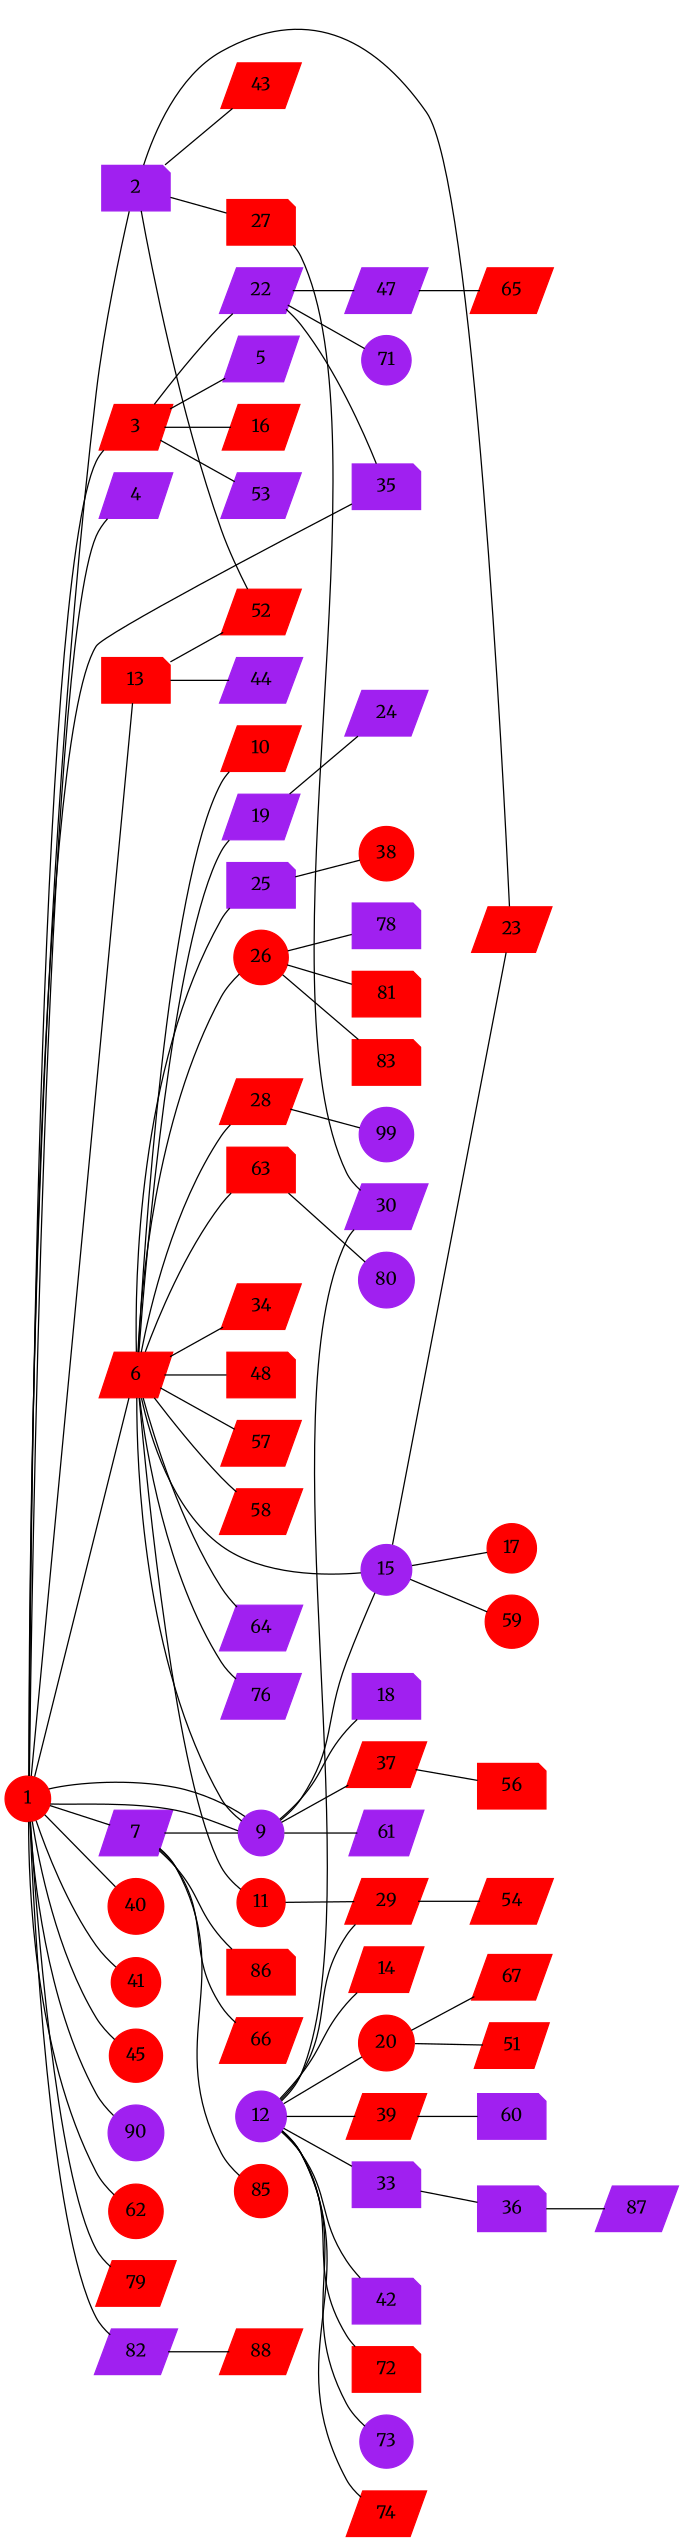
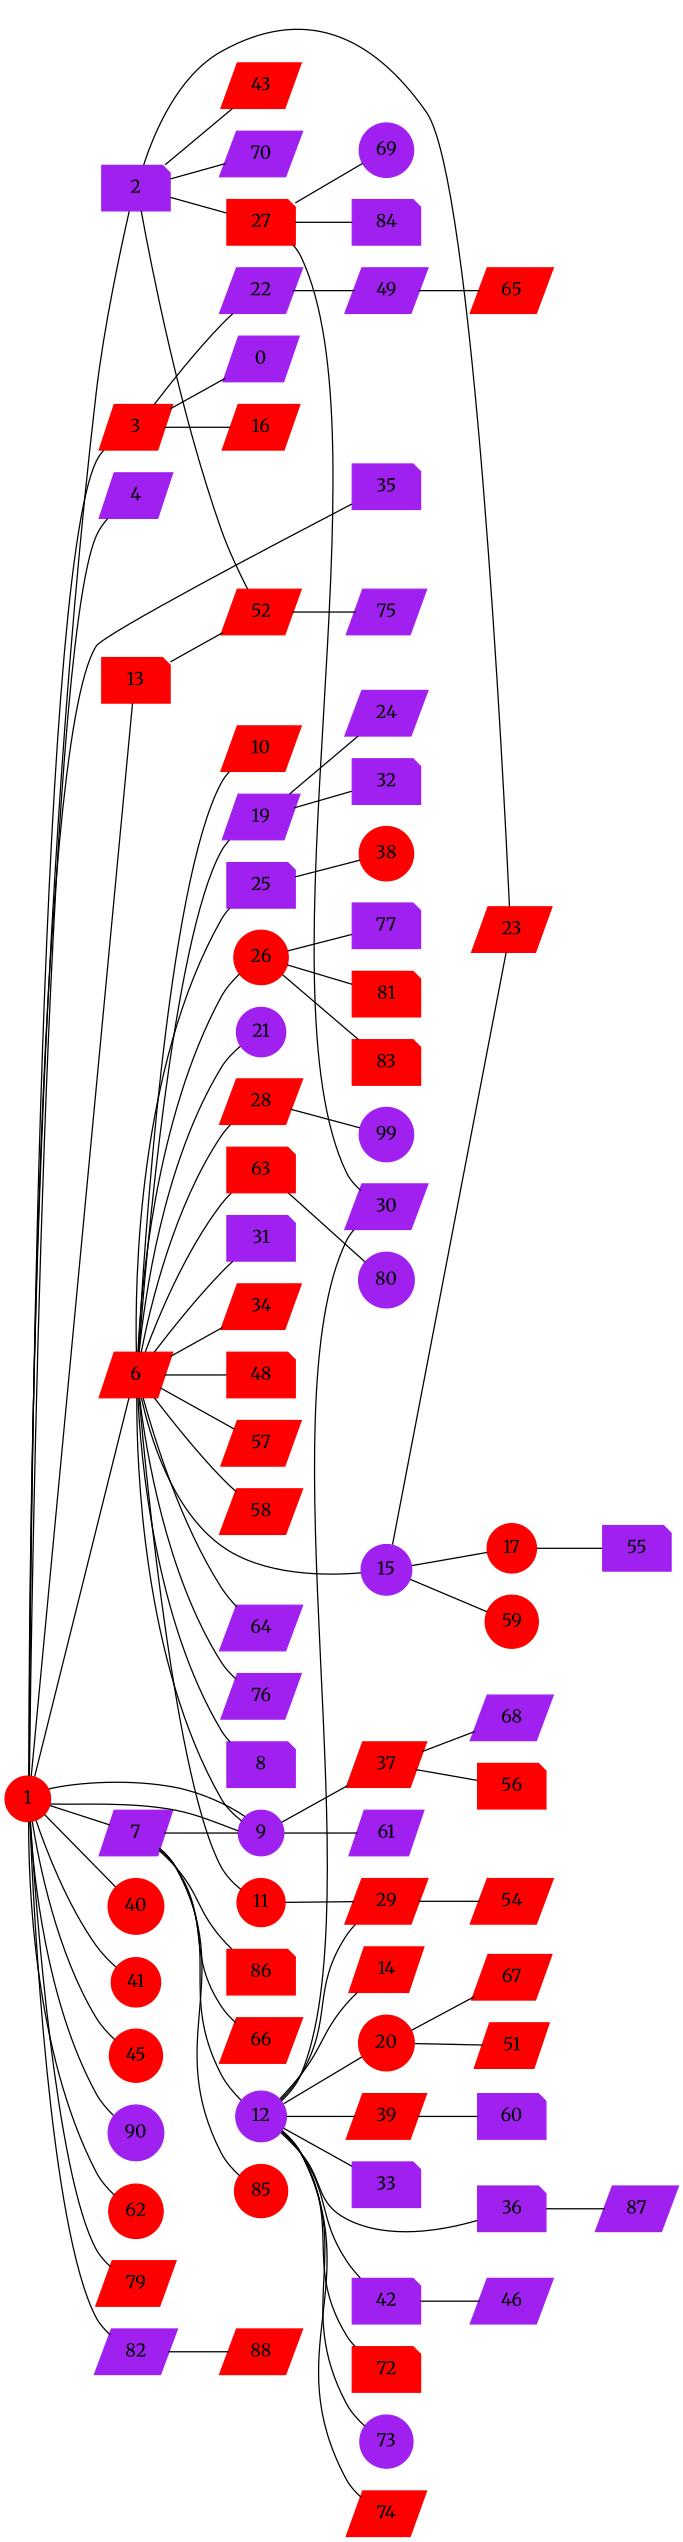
none -> (386, 150)
none -> (261, 154)
none -> (386, 222)
(386, 291) -> (386, 291)
(261, 359) -> (261, 359)
(386, 360) -> none
(338, 382) -> none
(261, 496) -> none
none -> (386, 612)
(261, 680) -> none
none -> (386, 782)
(386, 926) -> (386, 926)
none -> (261, 1032)
none -> (261, 1238)
none -> (637, 1548)
(386, 1696) -> none
(333, 1710) -> none
none -> (512, 1718)
none -> (261, 1765)
none -> (206, 2035)
(449, 2197) -> (358, 2224)
none -> (512, 2301)
